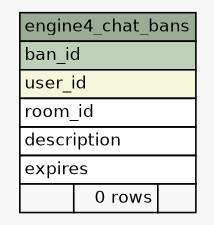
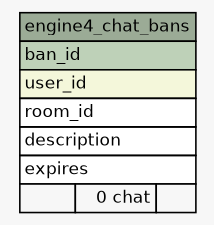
(124, 197) -> (124, 197)
